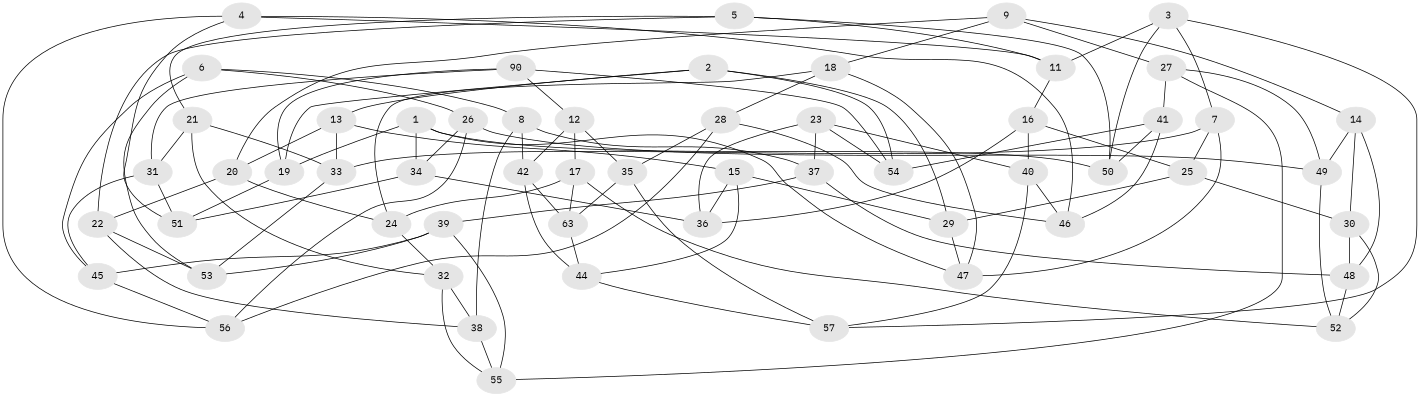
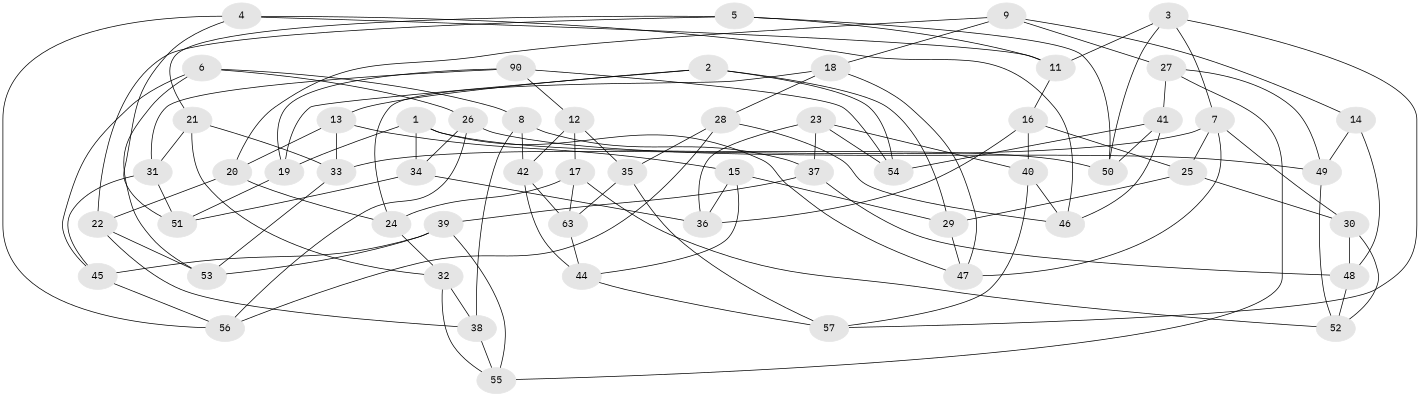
(1353, 172) -> (1289, 180)
